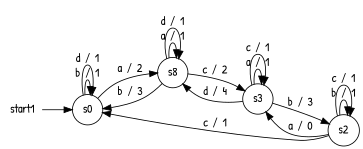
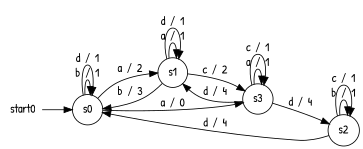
(173, 73) -> (173, 73)
(301, 103) -> (301, 103)
(23, 110) -> (23, 110)
(215, 123) -> (215, 123)
(292, 135) -> (169, 110)
